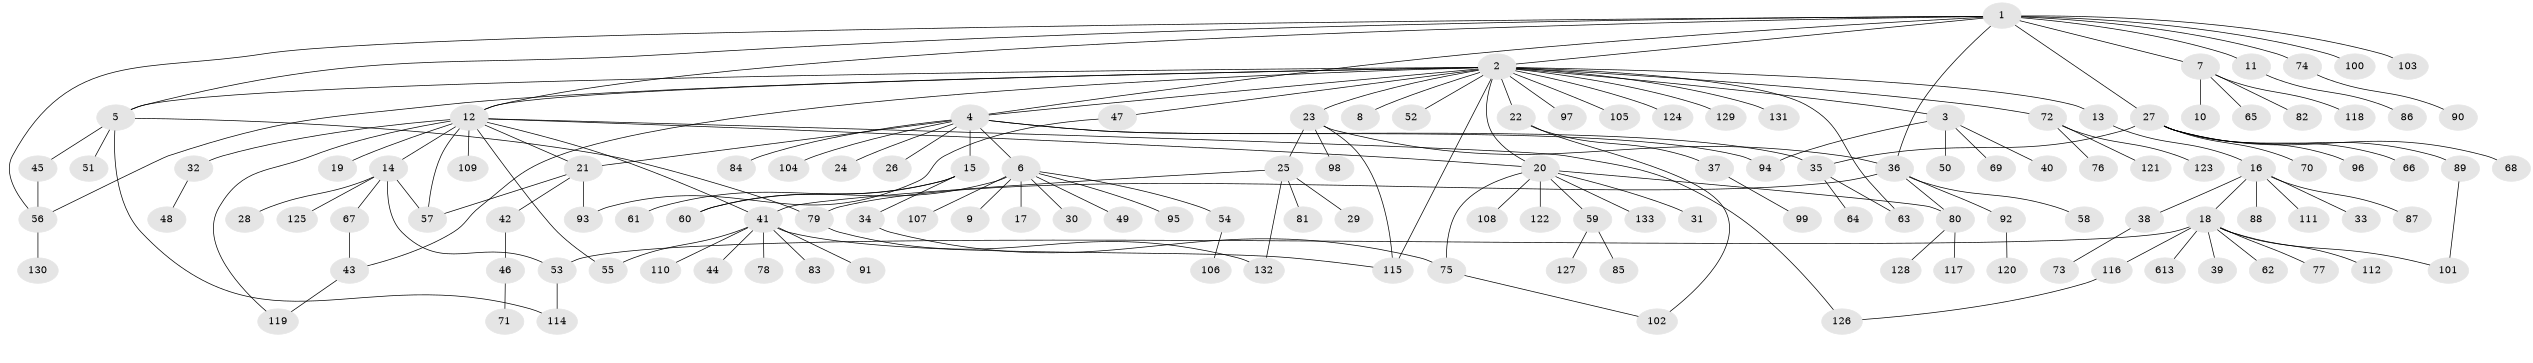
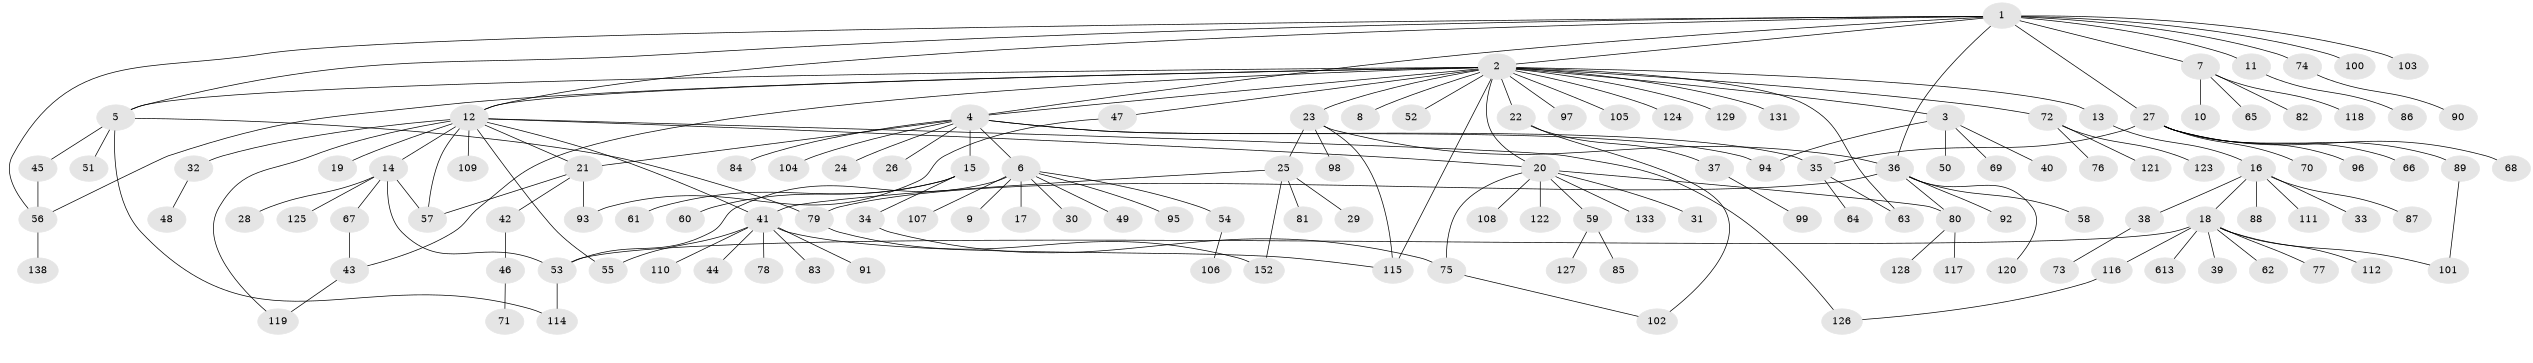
(854, 195) -> (804, 188)
(2007, 246) -> (2002, 187)
(38, 271) -> (38, 271)
(1264, 271) -> (1264, 271)
